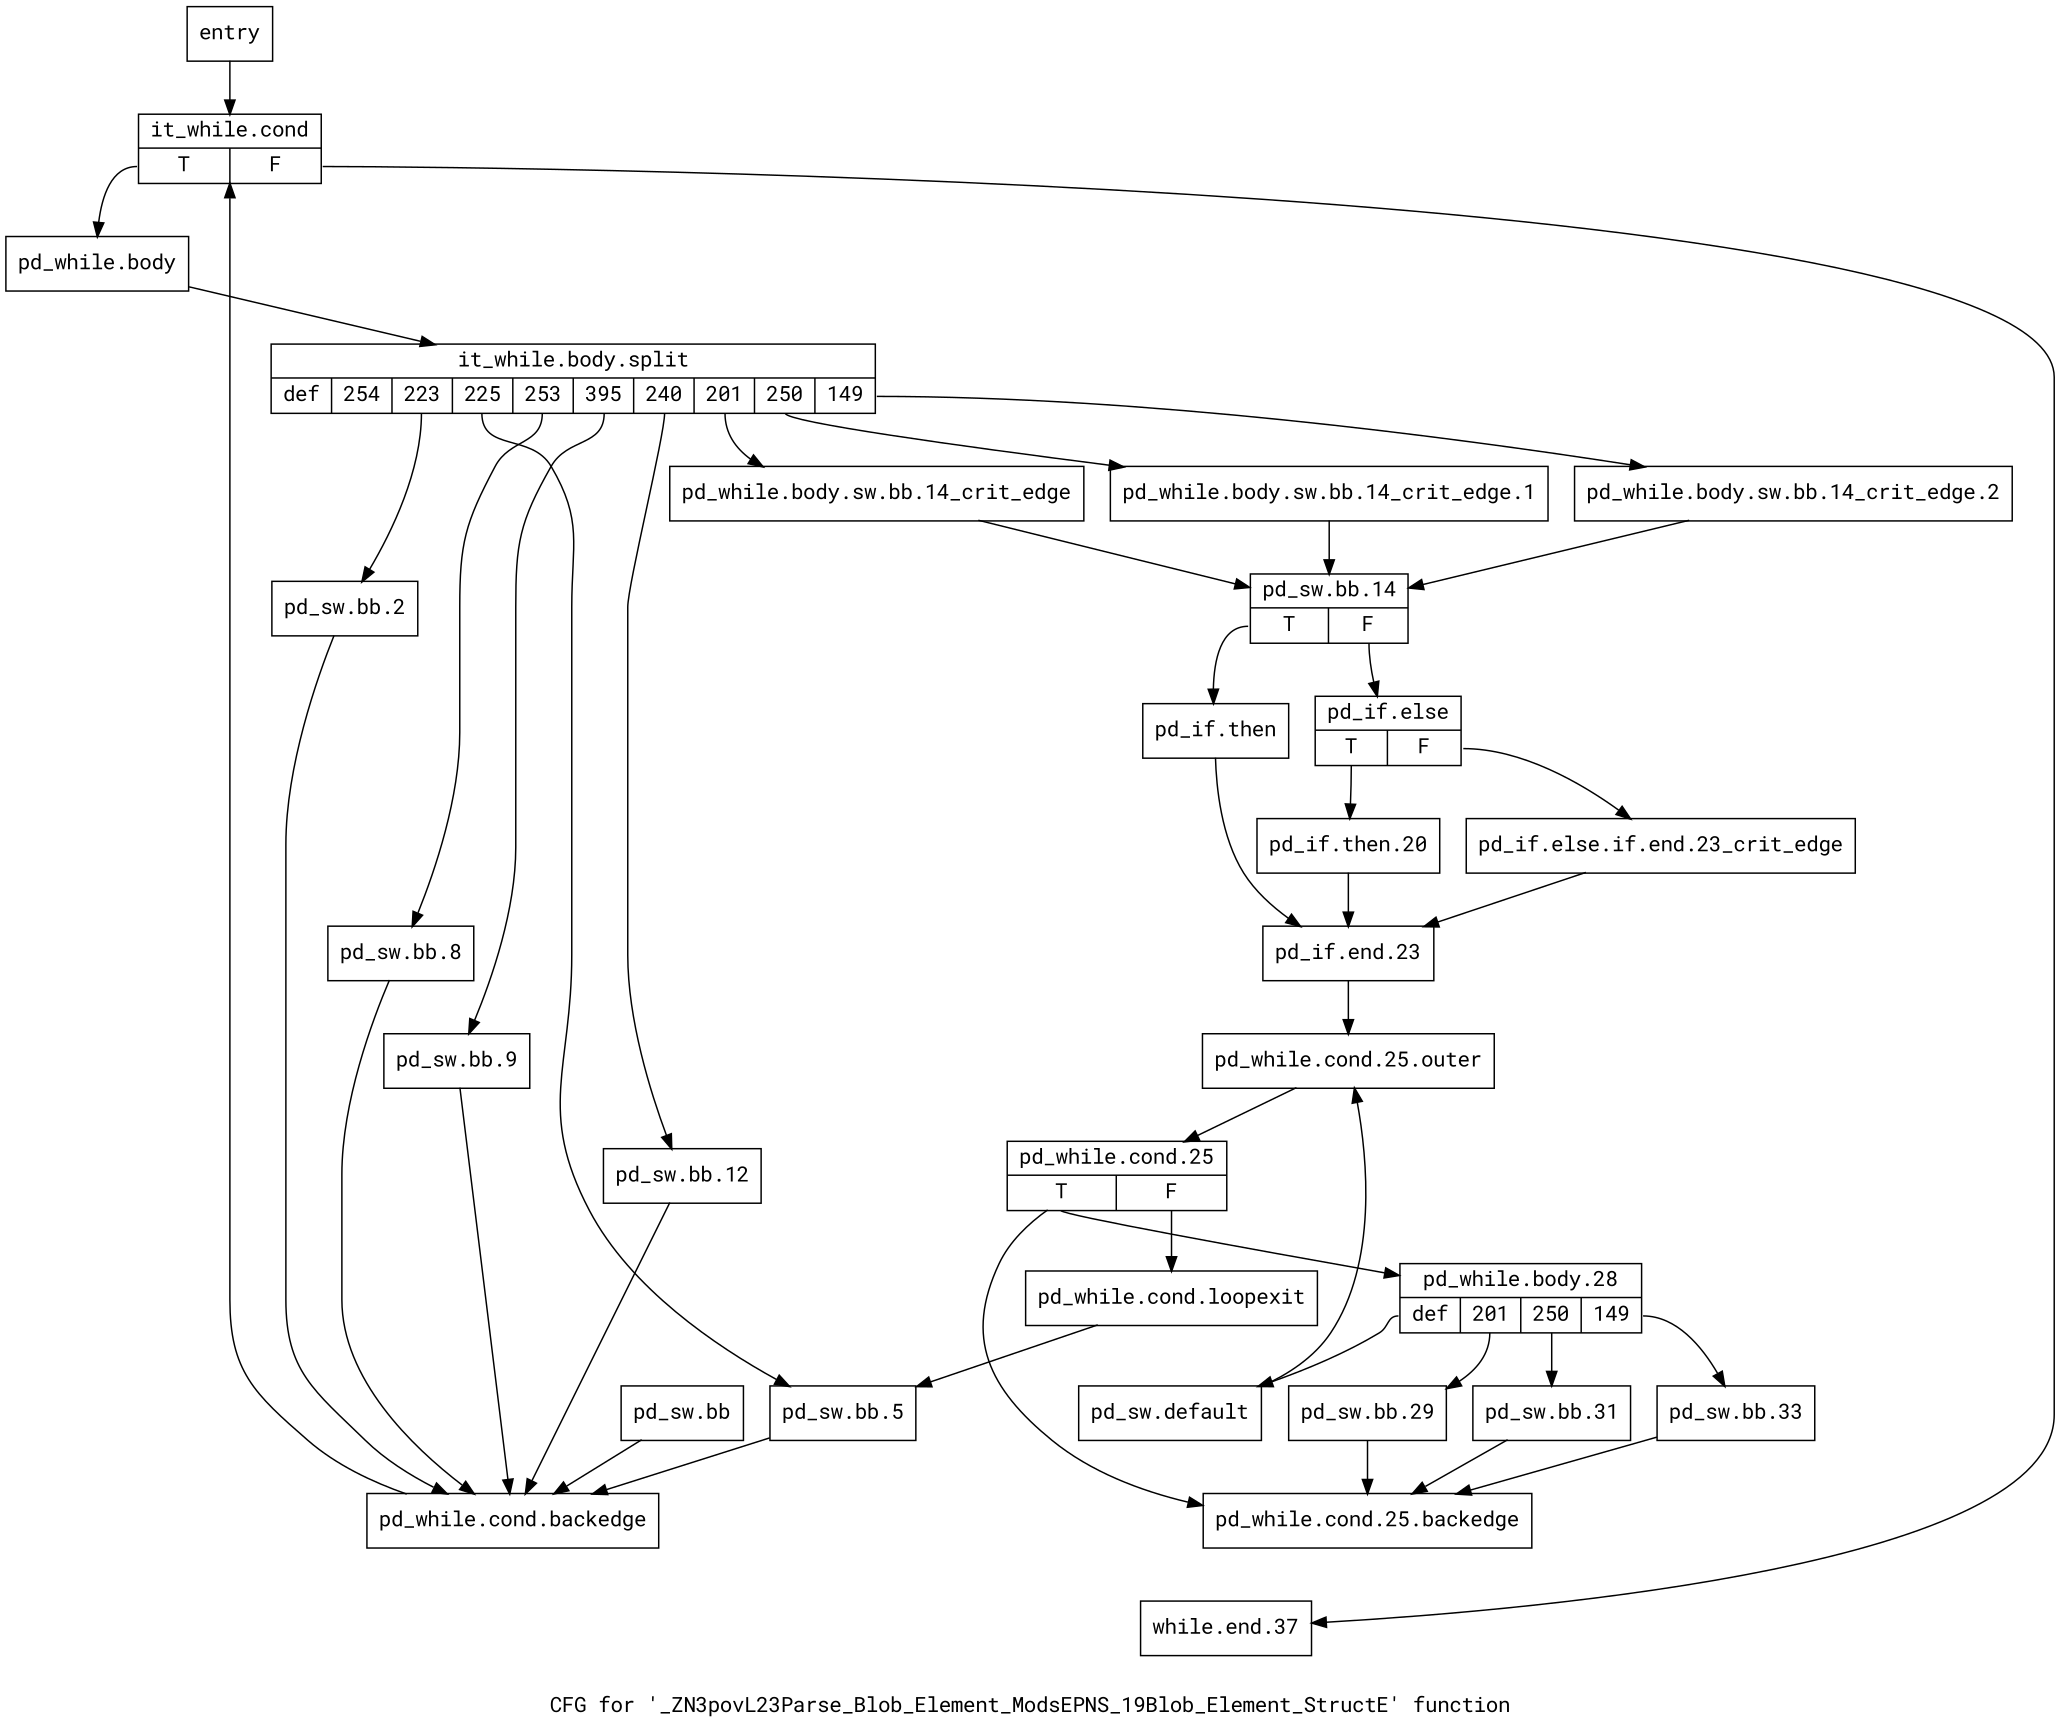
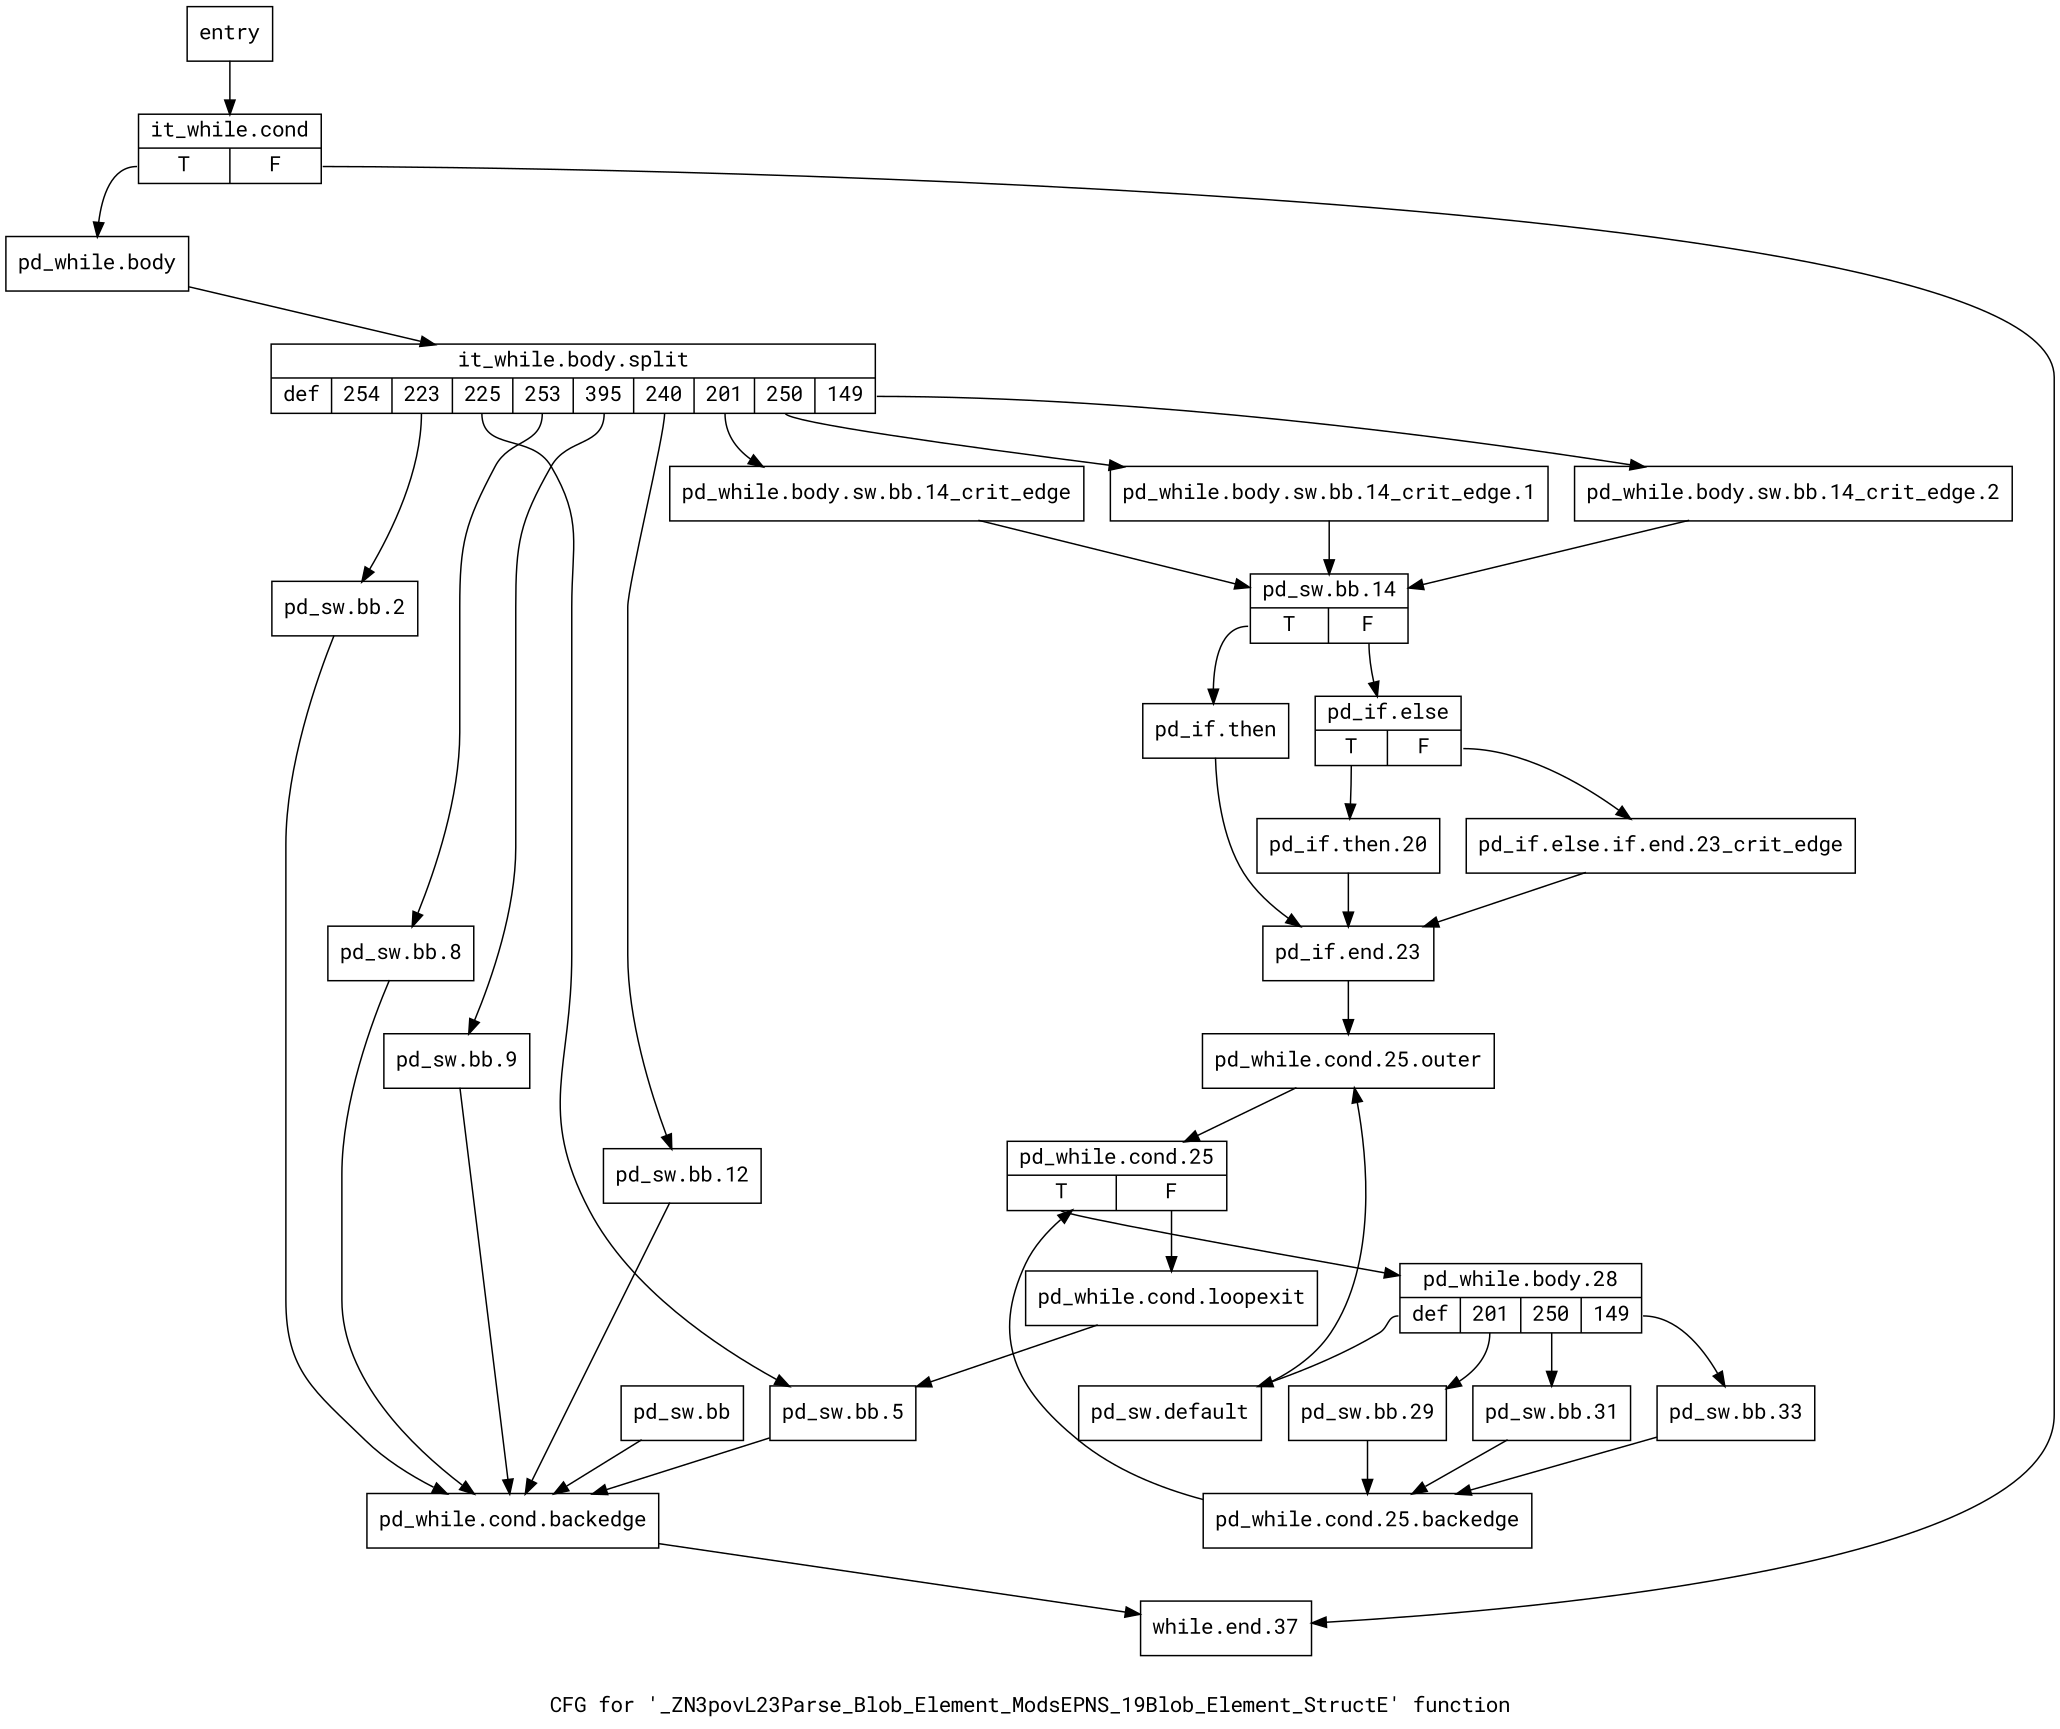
(230, 890) -> (892, 1578)
(1008, 1396) -> (1036, 1398)
